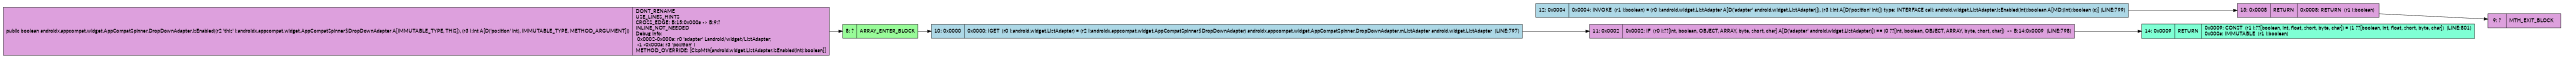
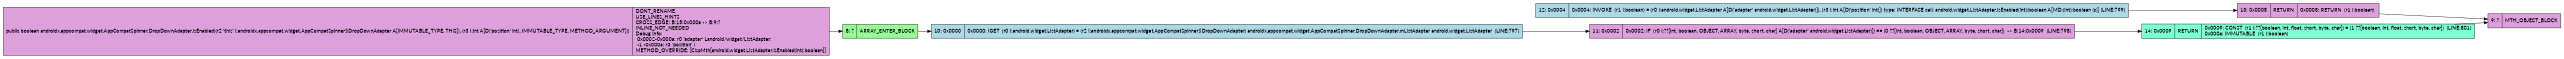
(2531, 21) -> (2531, 21)
none -> (2469, 23)
